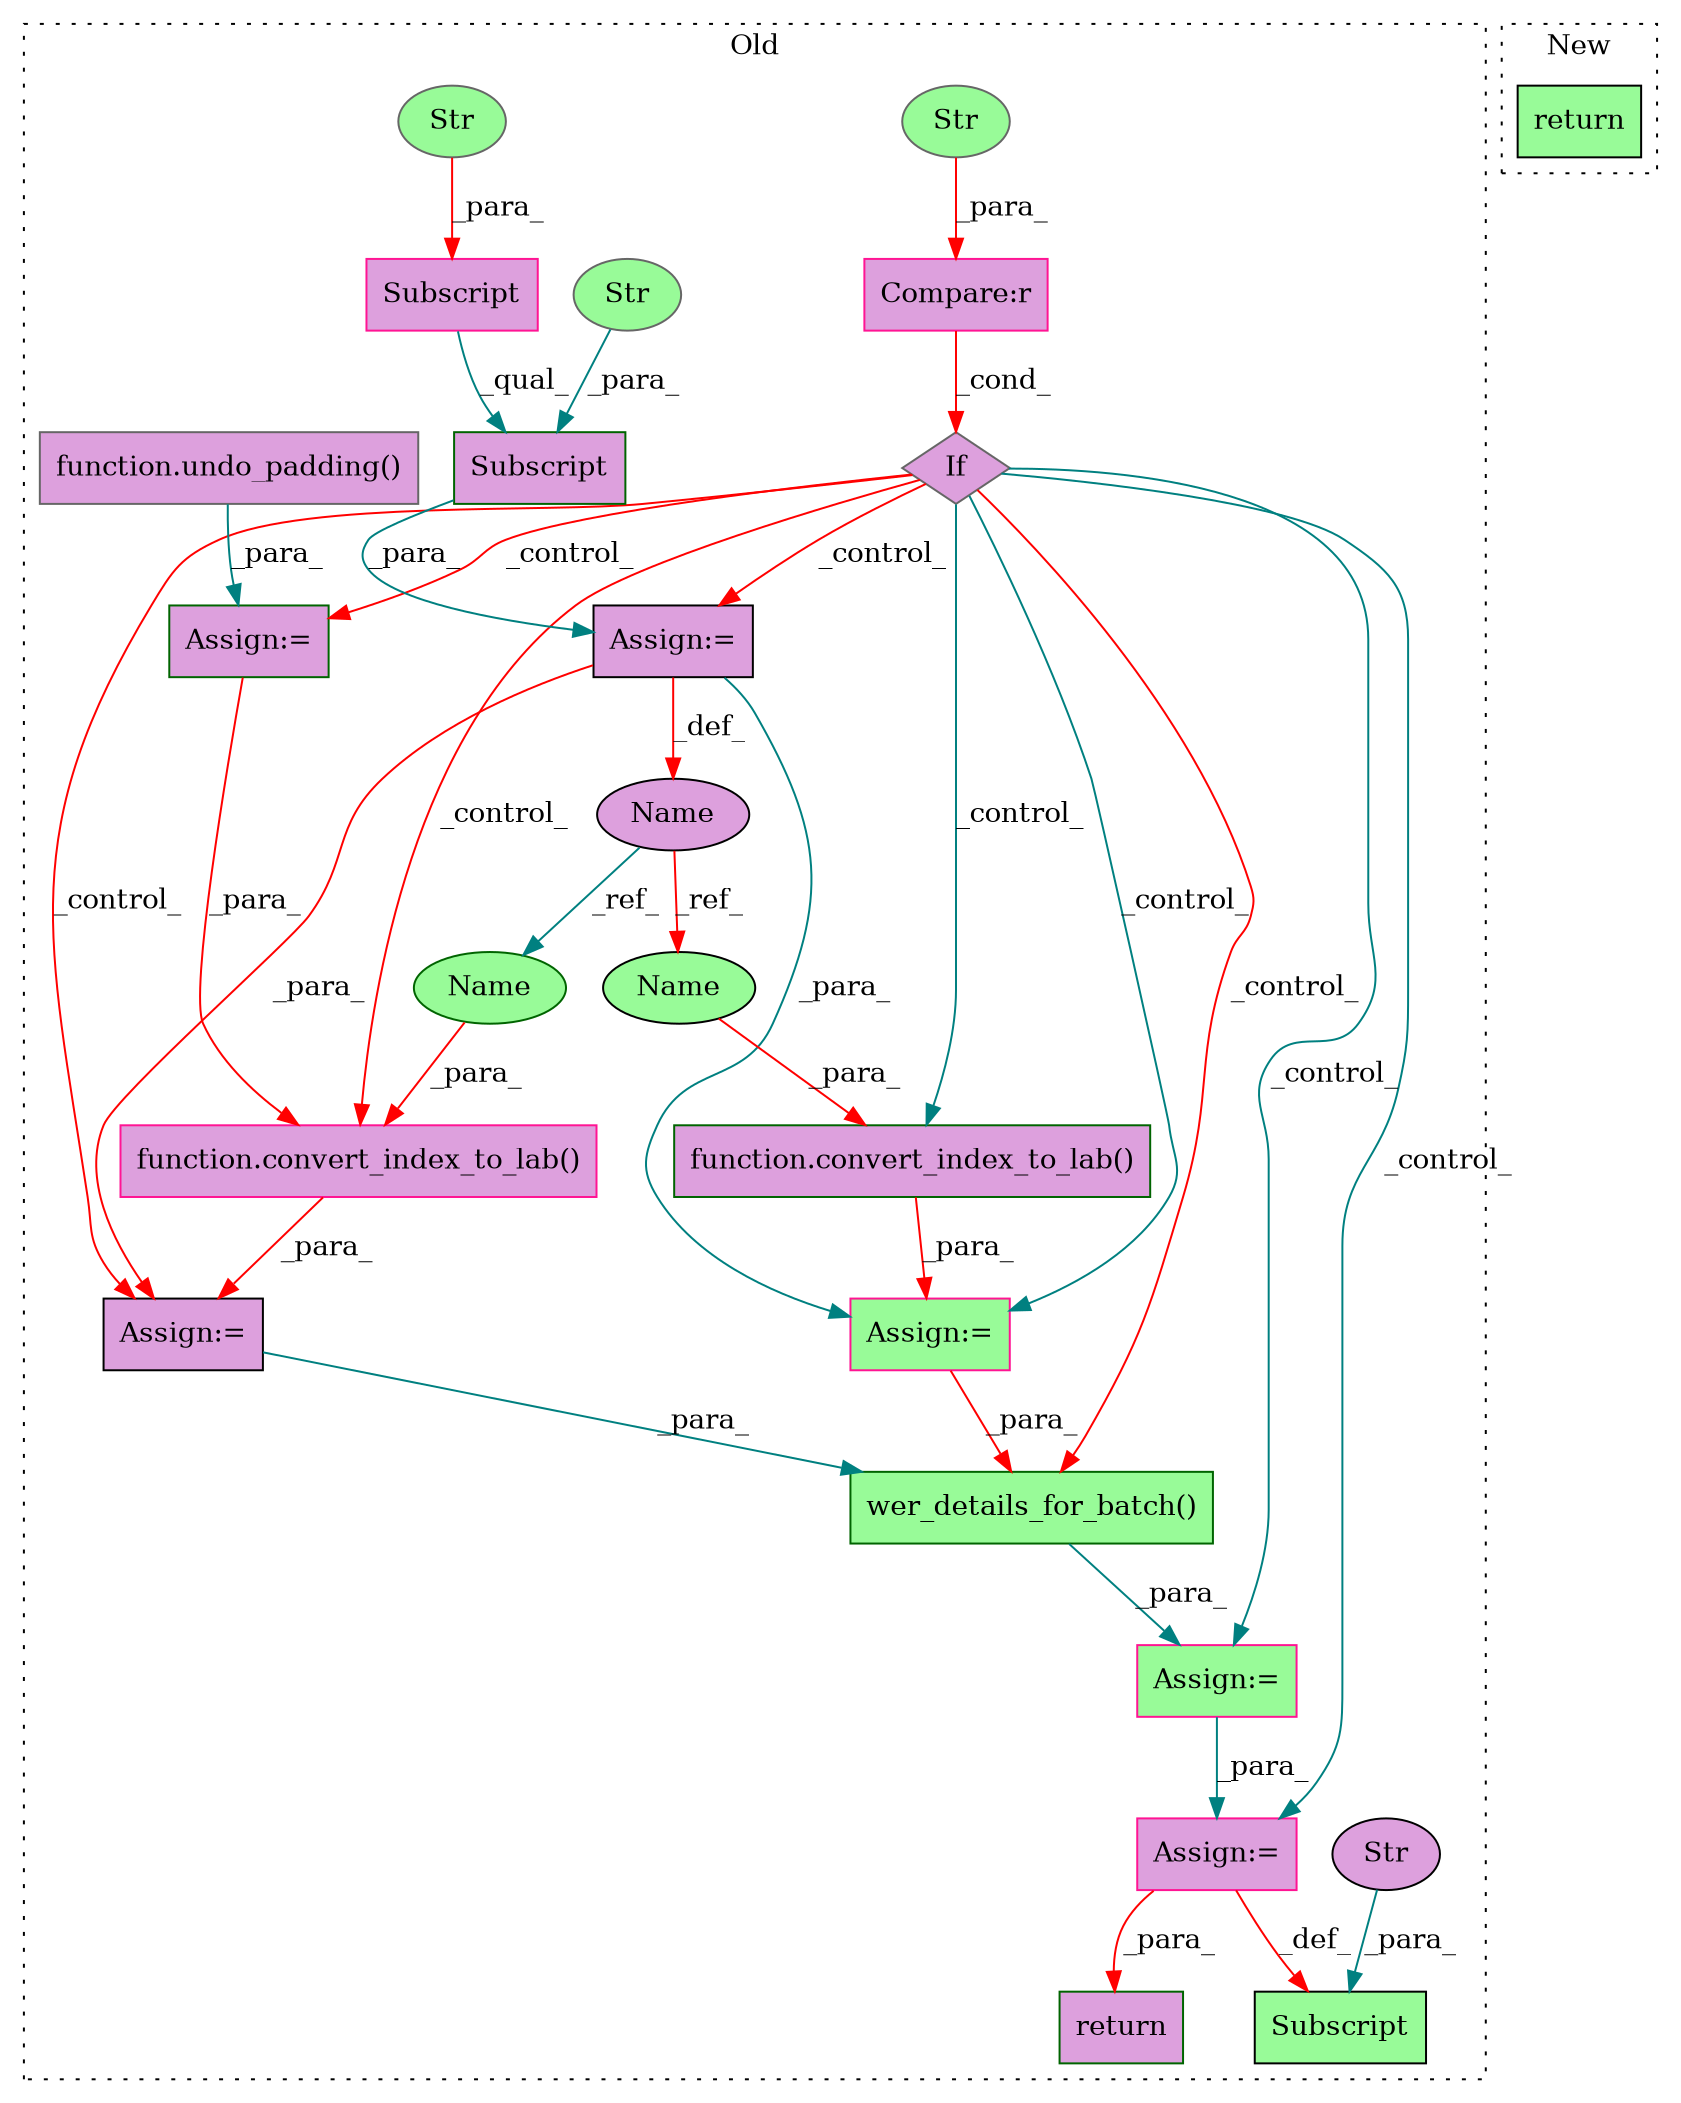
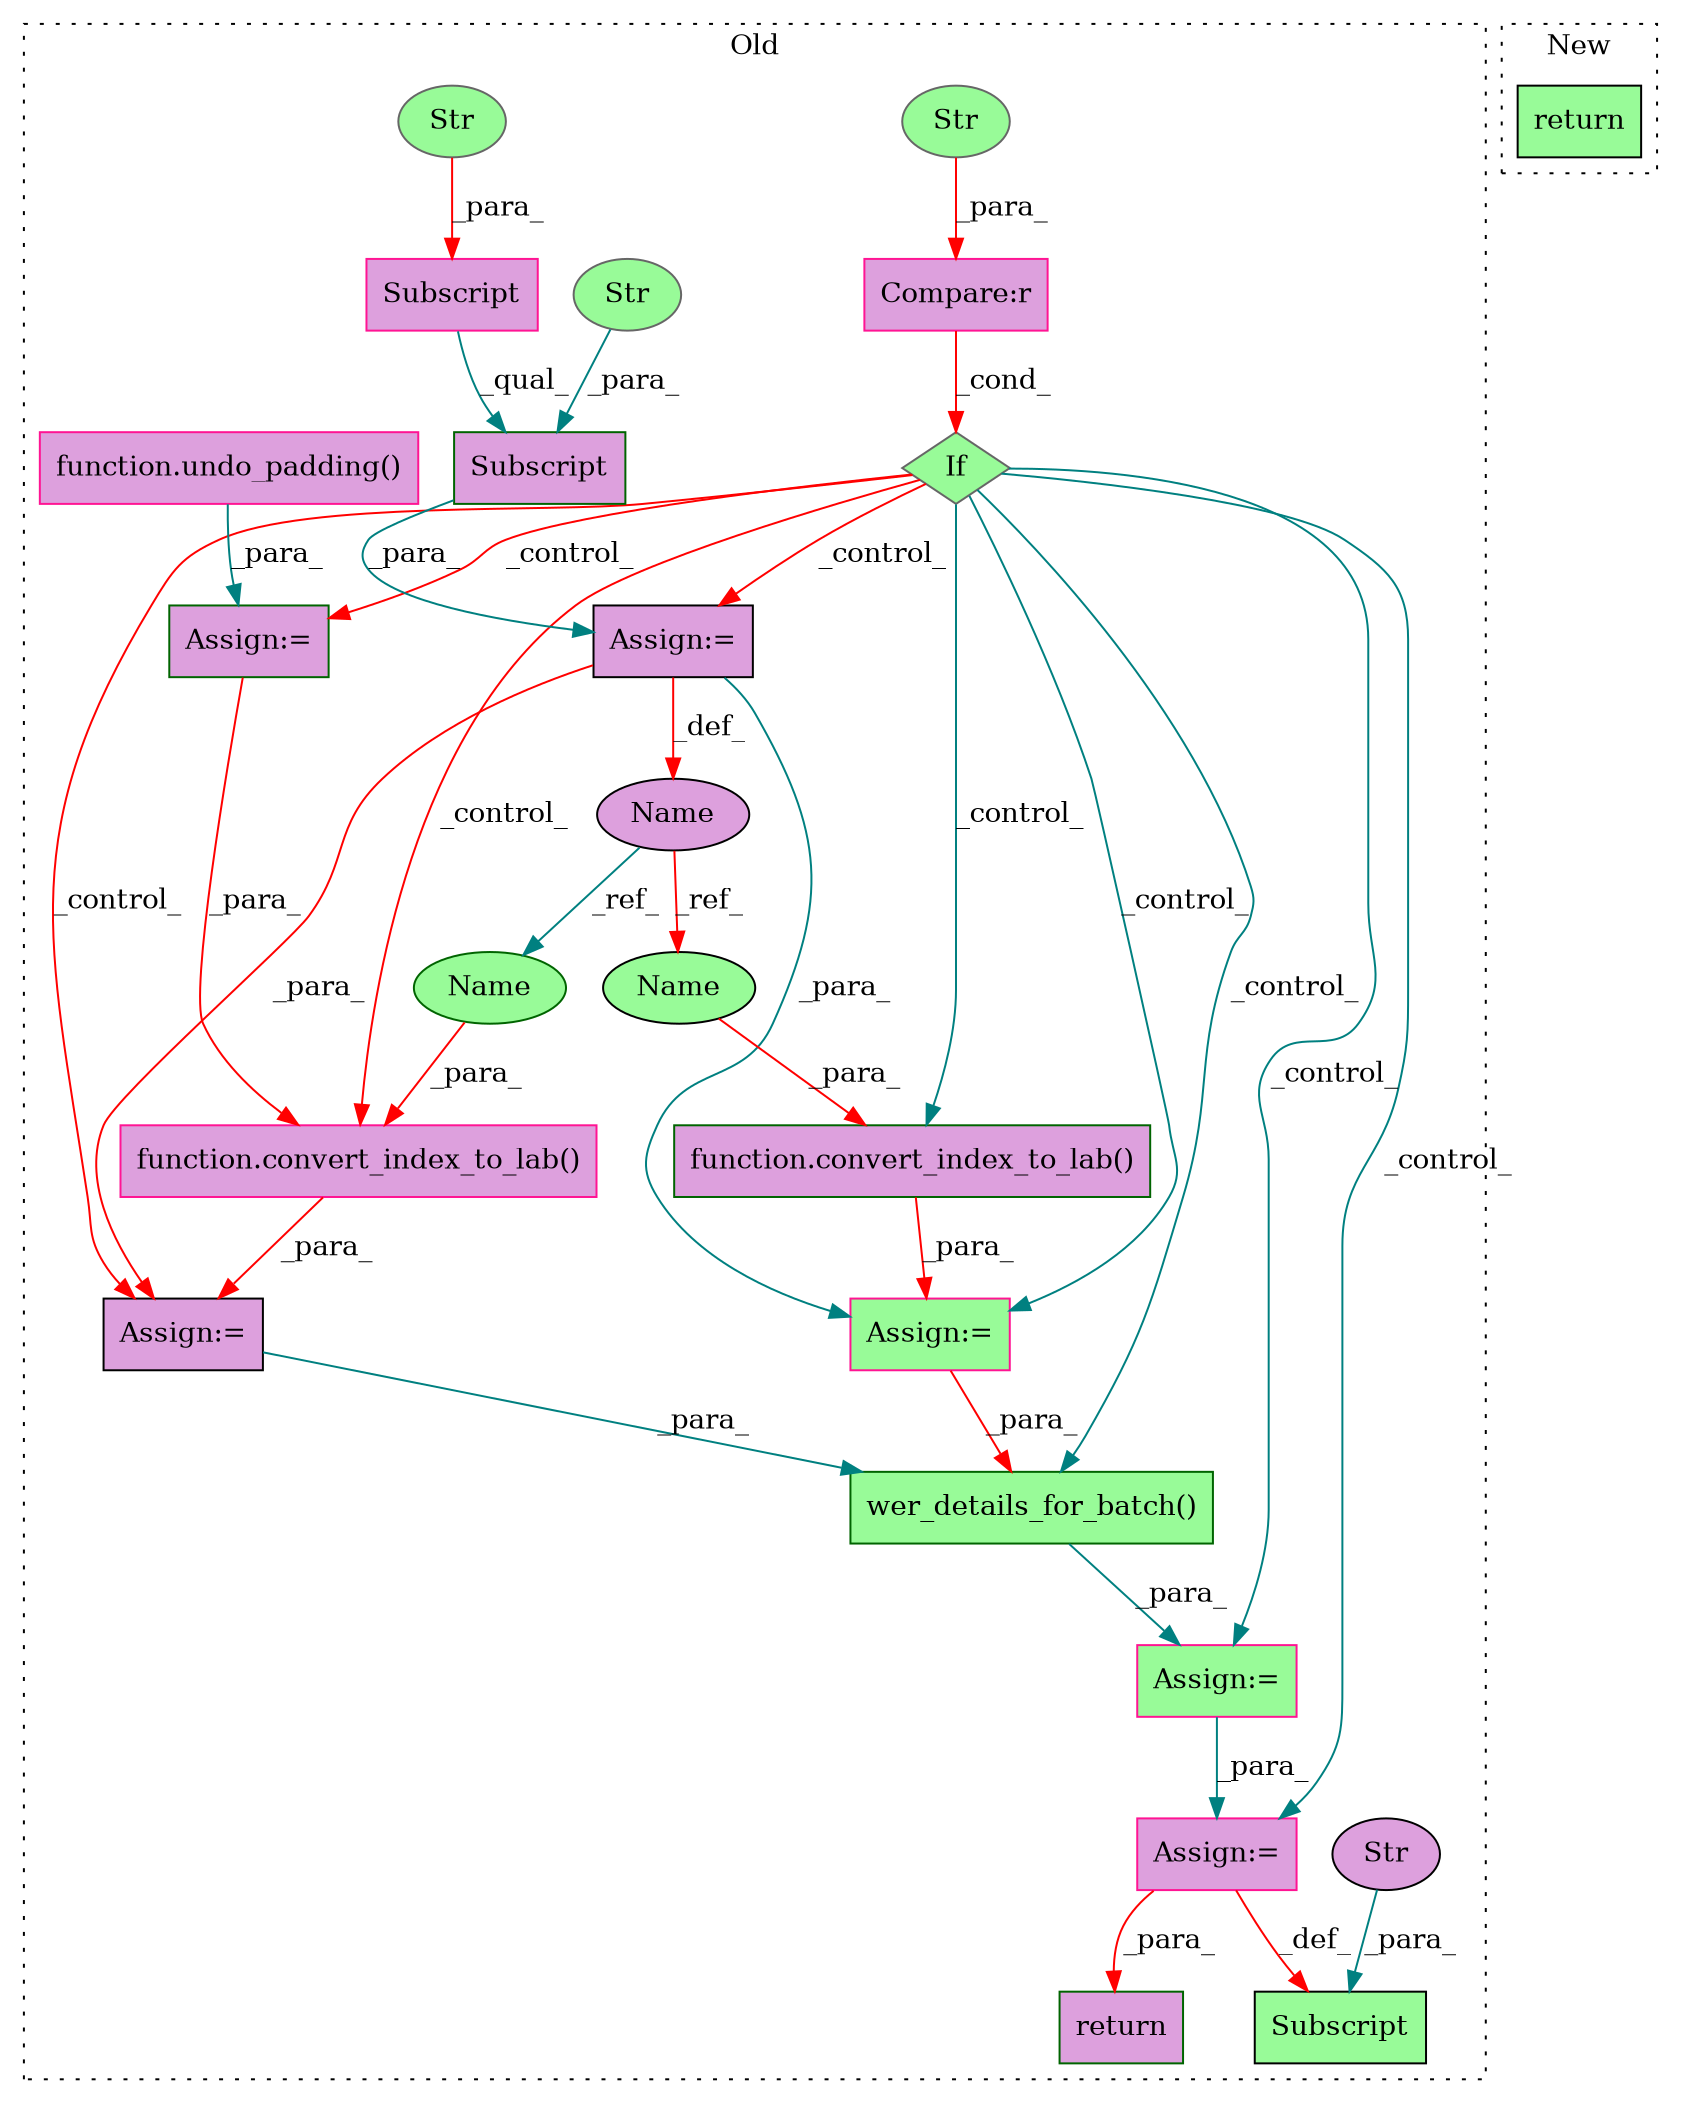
(229, 468) -> (229, 468)
(956, 468) -> (956, 468)
(1237, 941) -> (1237, 941)
